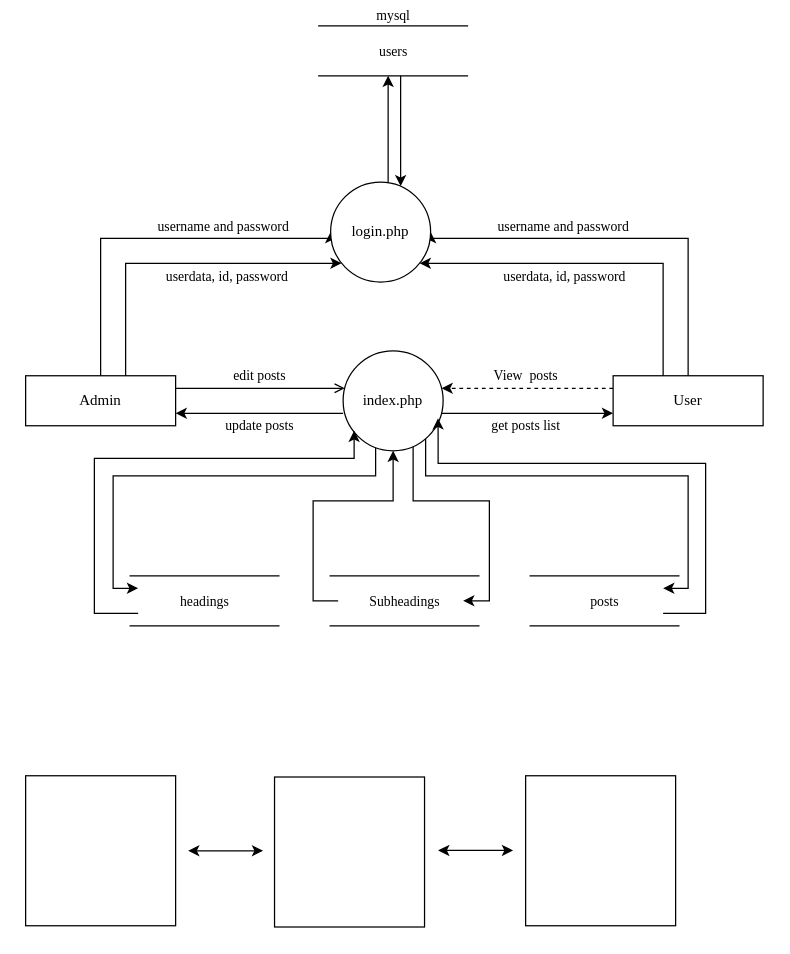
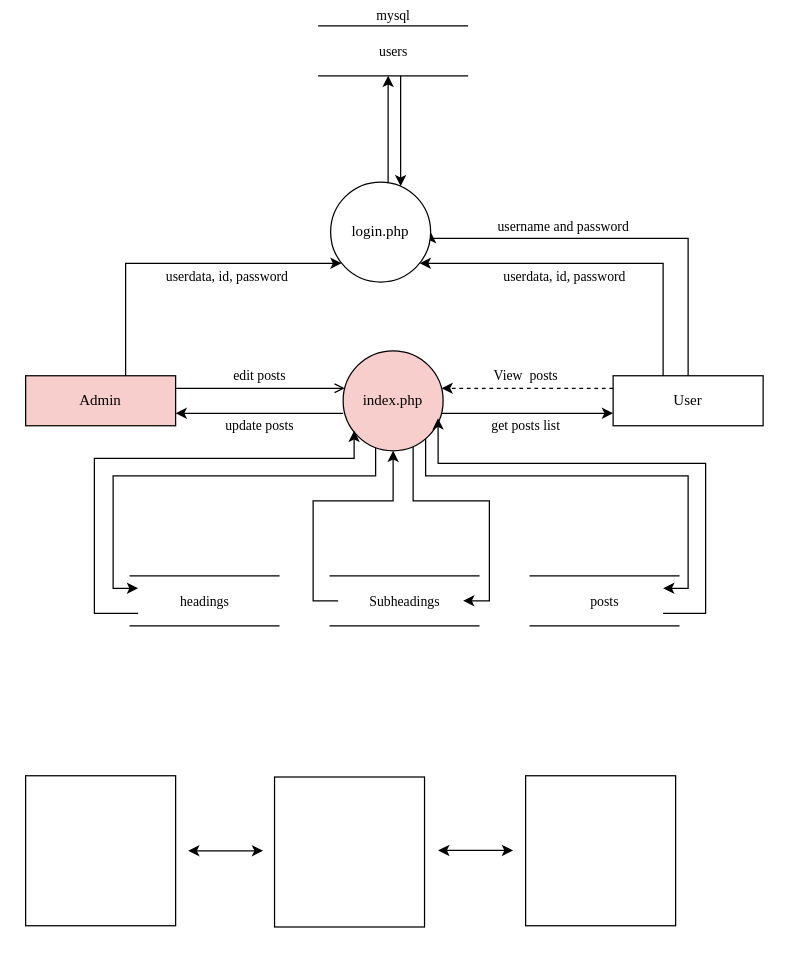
(148, 238) -> none
(101, 401) -> (101, 401)
(393, 401) -> (393, 401)
